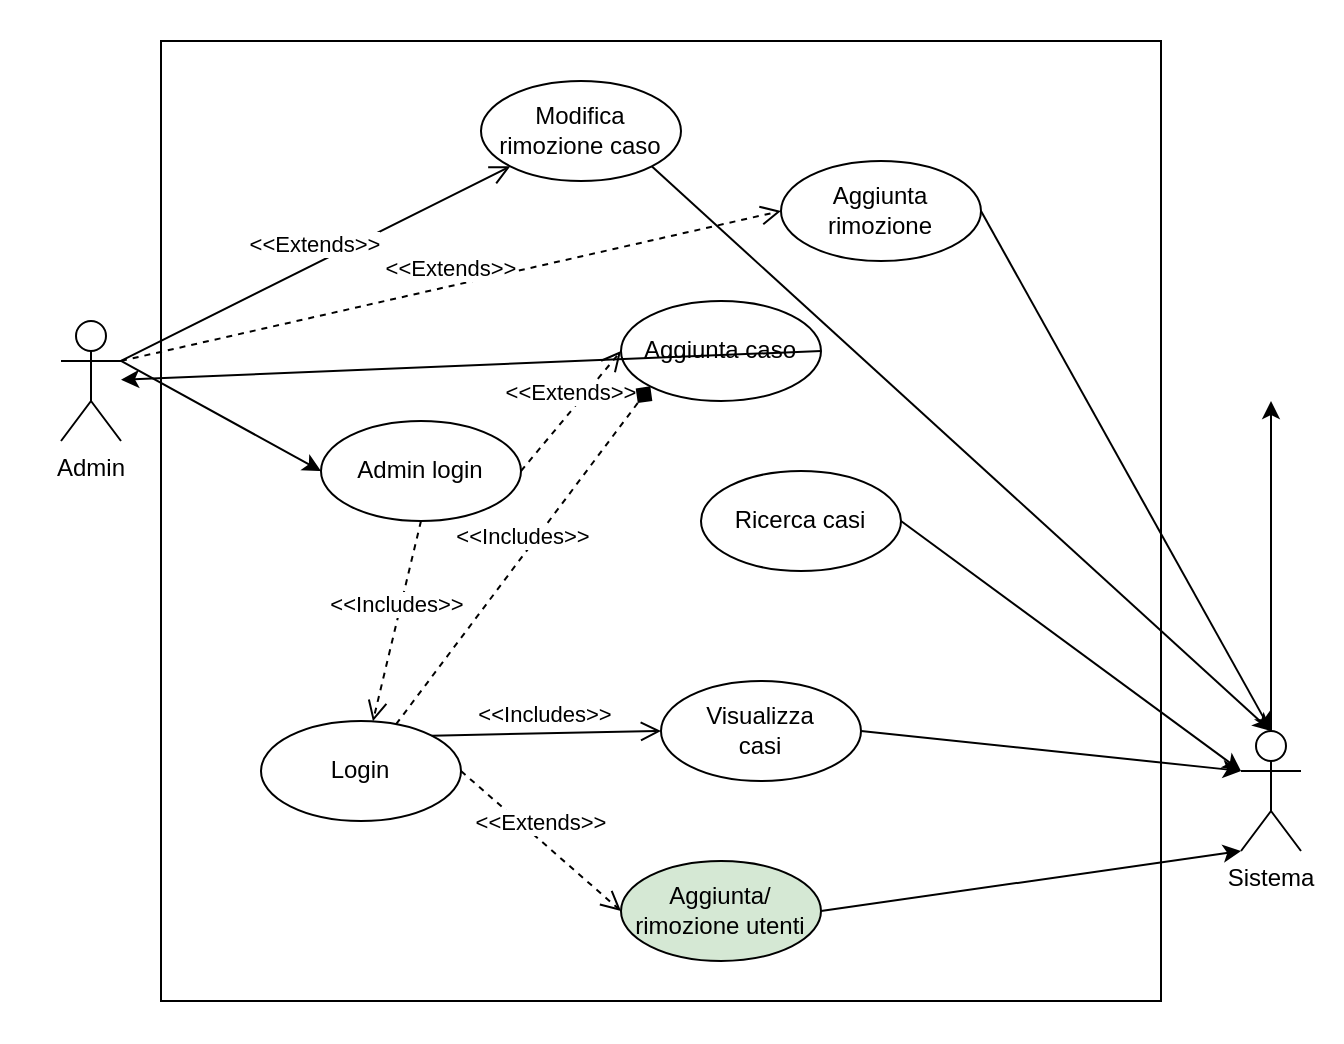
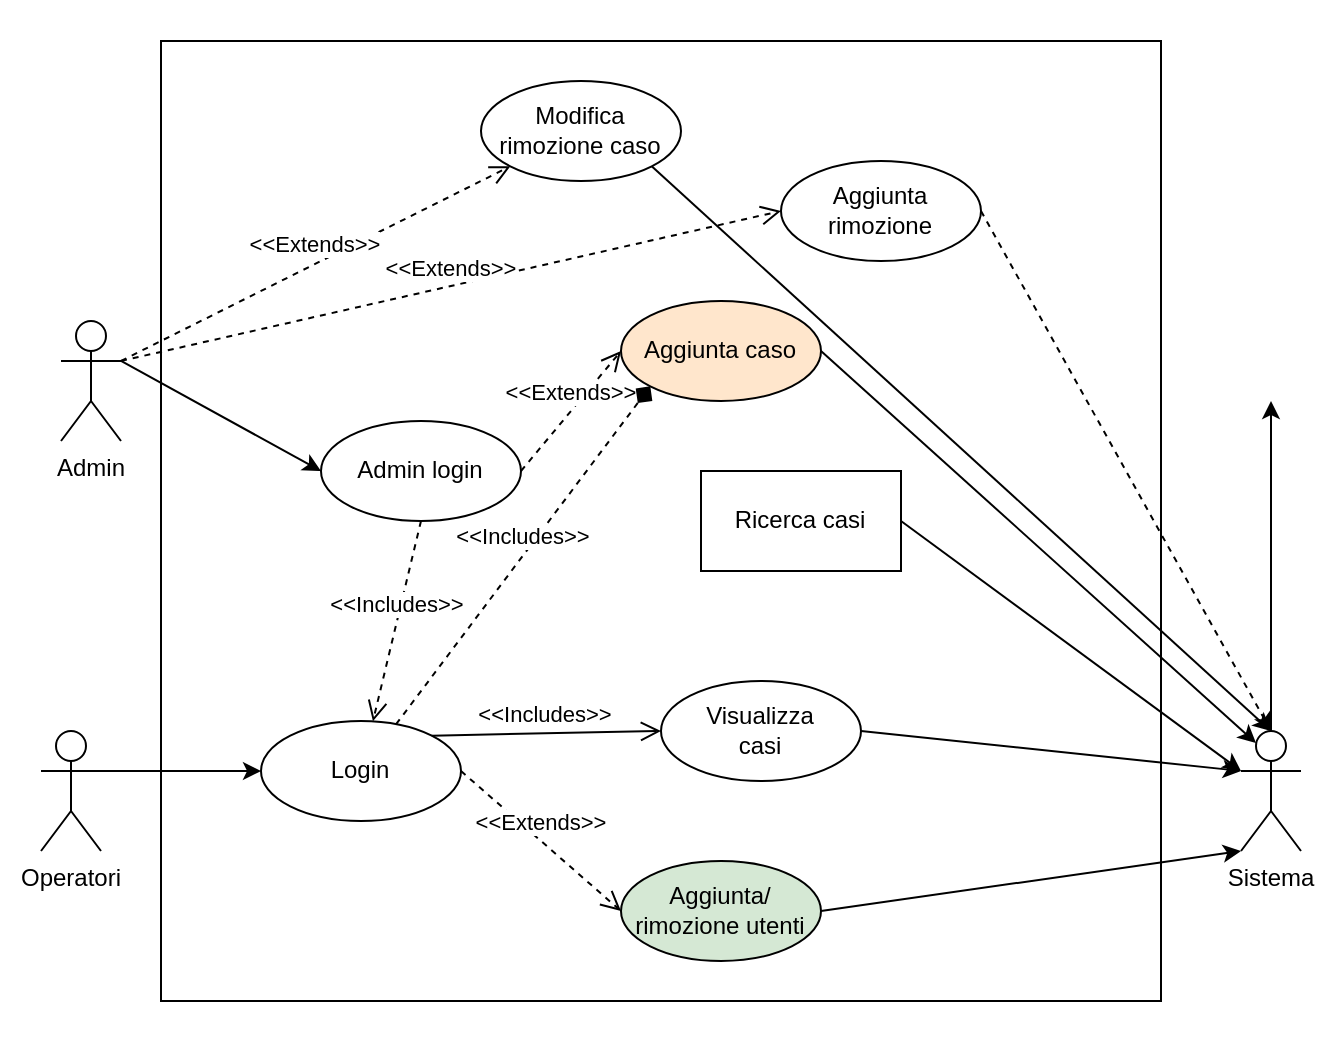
(229, 307) -> (229, 307)
(721, 351) -> (721, 351)
(384, 369) -> (1034, 543)
(1122, 464) -> (1122, 464)
(801, 521) -> (801, 521)
none -> (175, 771)
none -> (71, 791)
